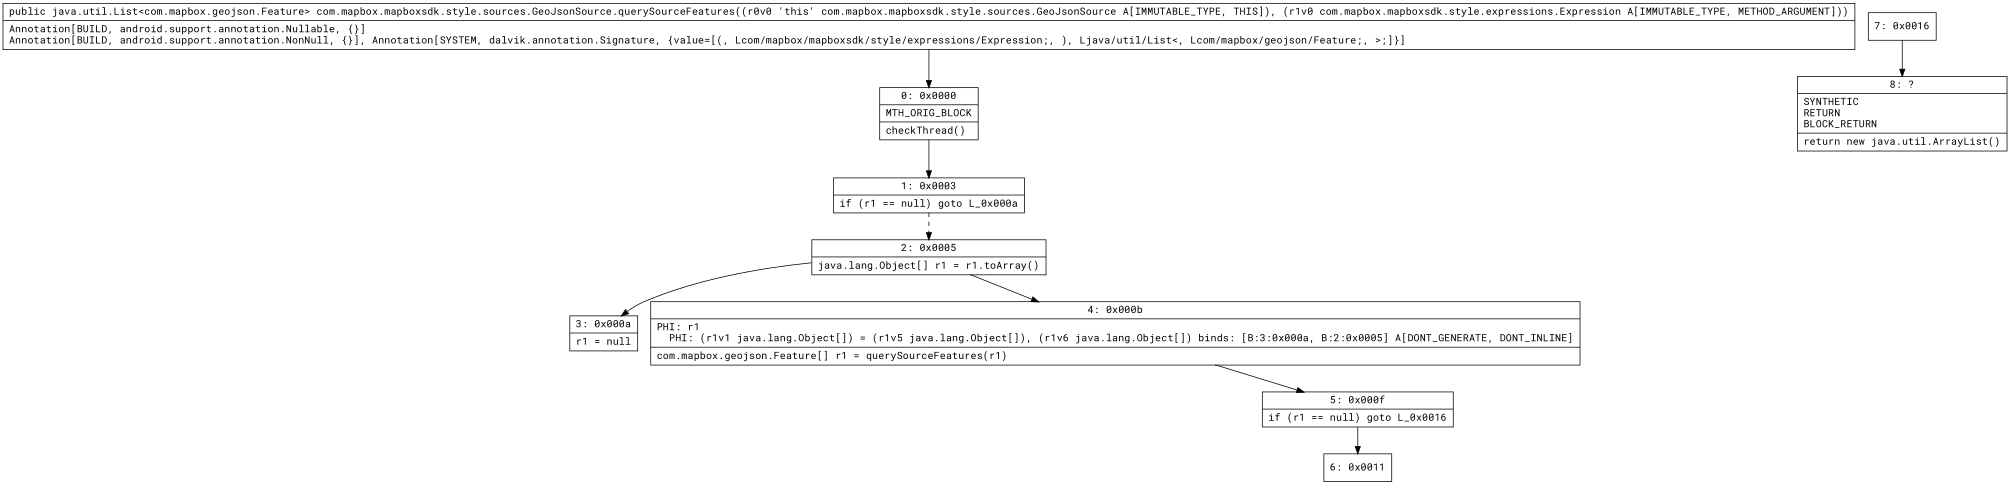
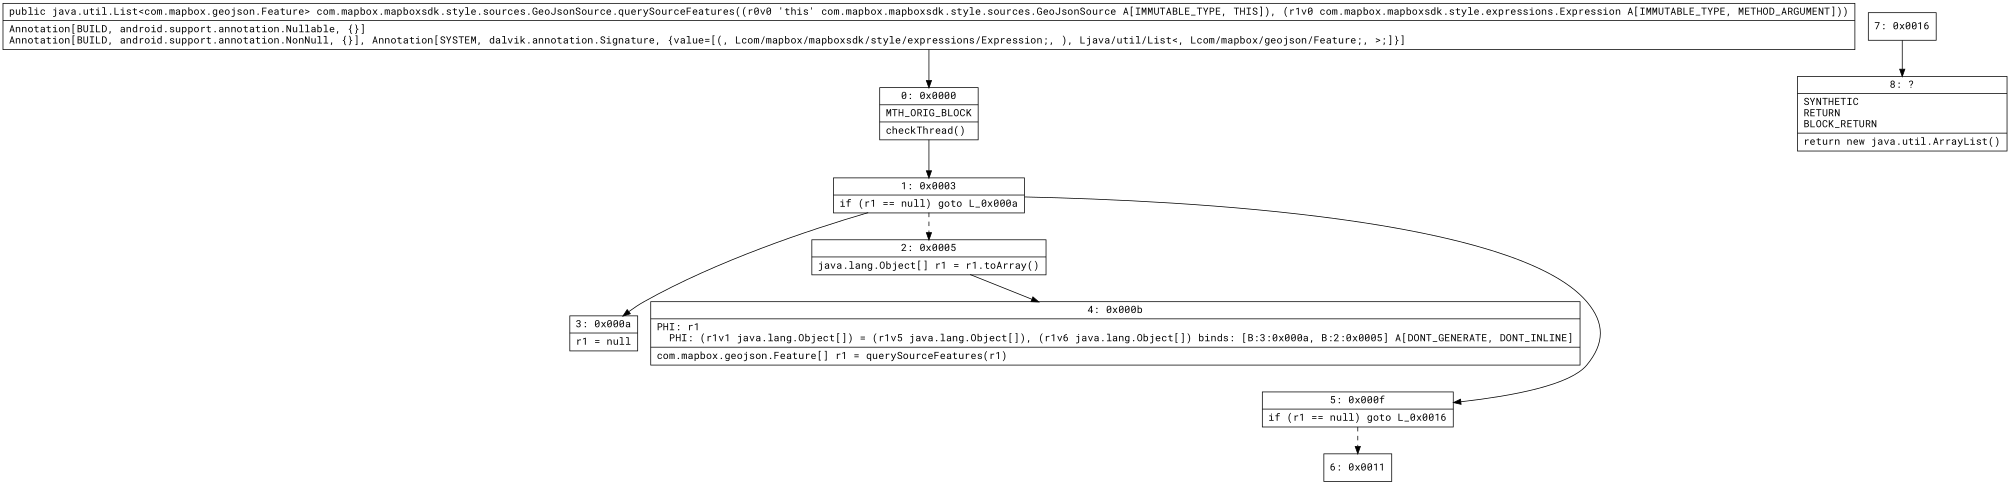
(717, 278) -> (745, 255)
(1256, 377) -> (1415, 232)
(1358, 437) -> (1358, 437)
